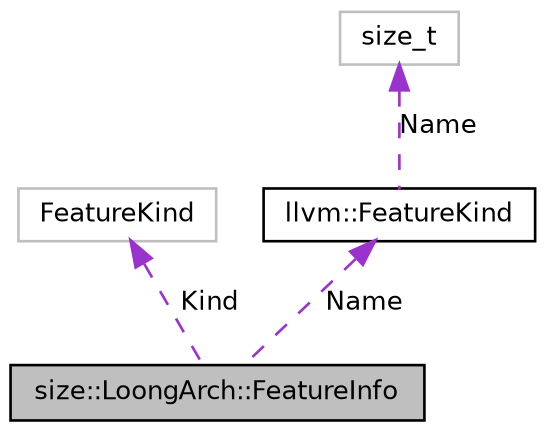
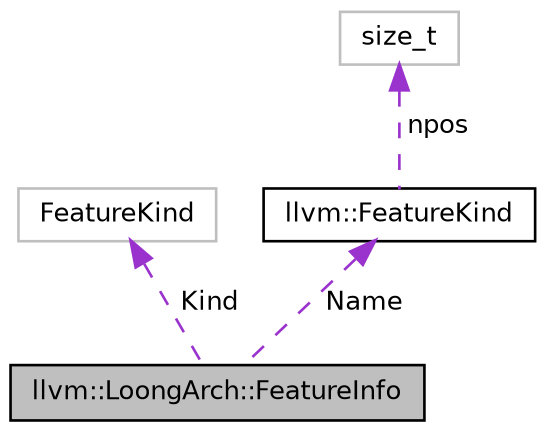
(435, 127) -> (435, 127)
(217, 393) -> (217, 393)
